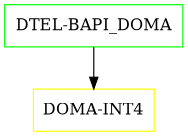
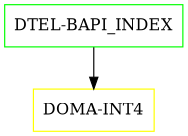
(94, 26) -> (94, 26)
